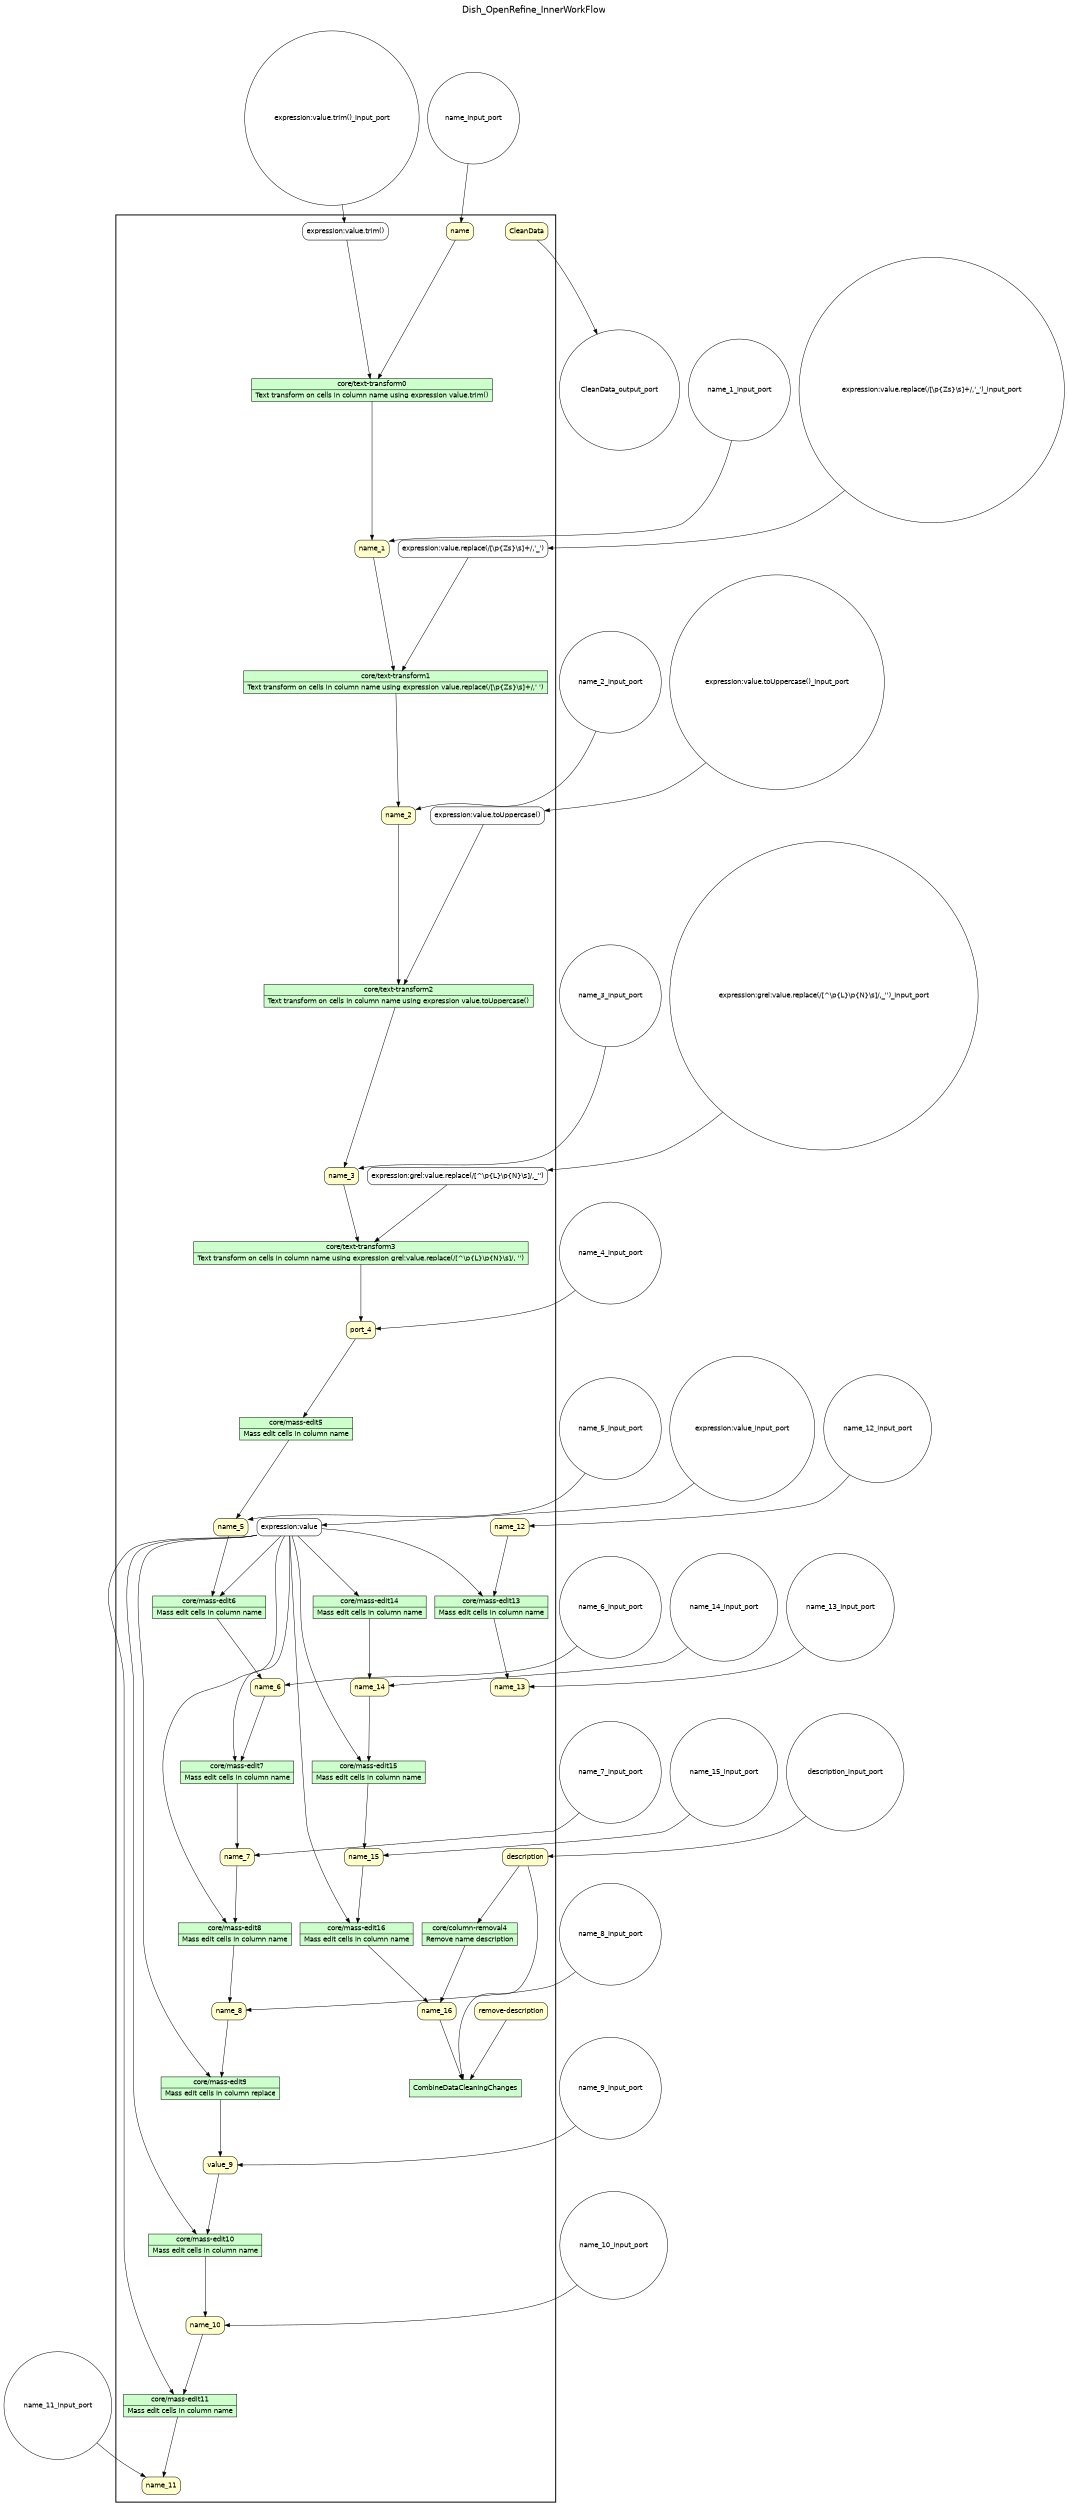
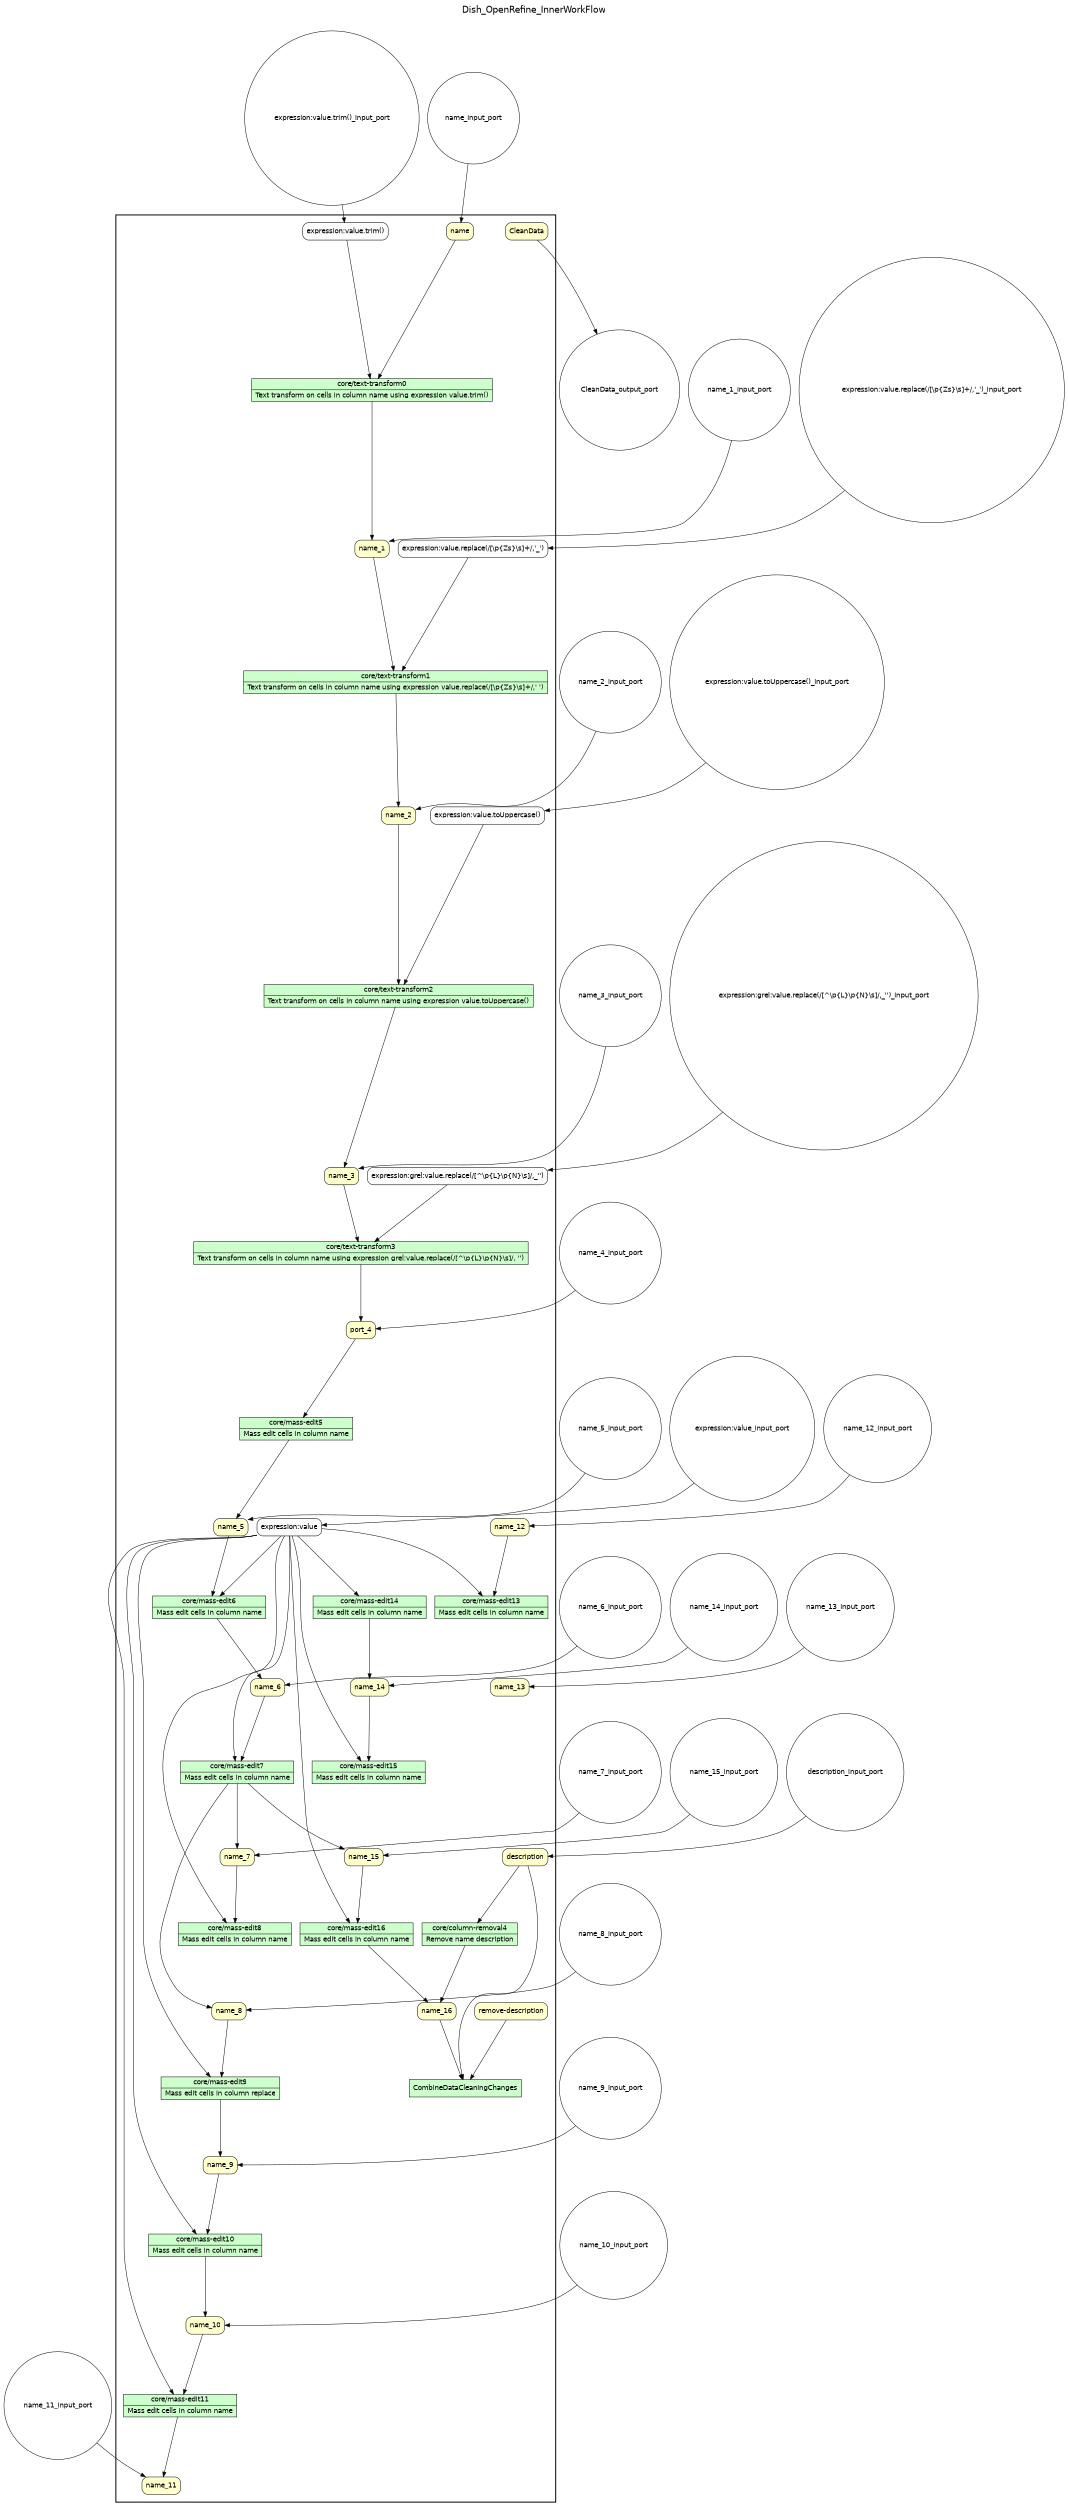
(500, 1646) -> none
(366, 1814) -> (291, 1820)
(232, 1972) -> (169, 1899)
(220, 2165) -> (220, 2165)
